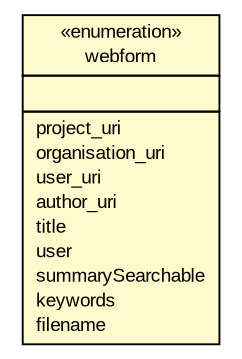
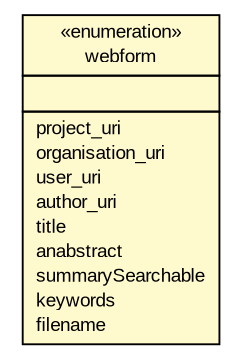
(54, 252) -> (79, 252)
